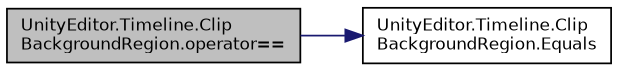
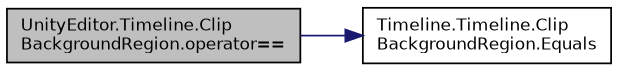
(487, 36) -> (487, 36)
